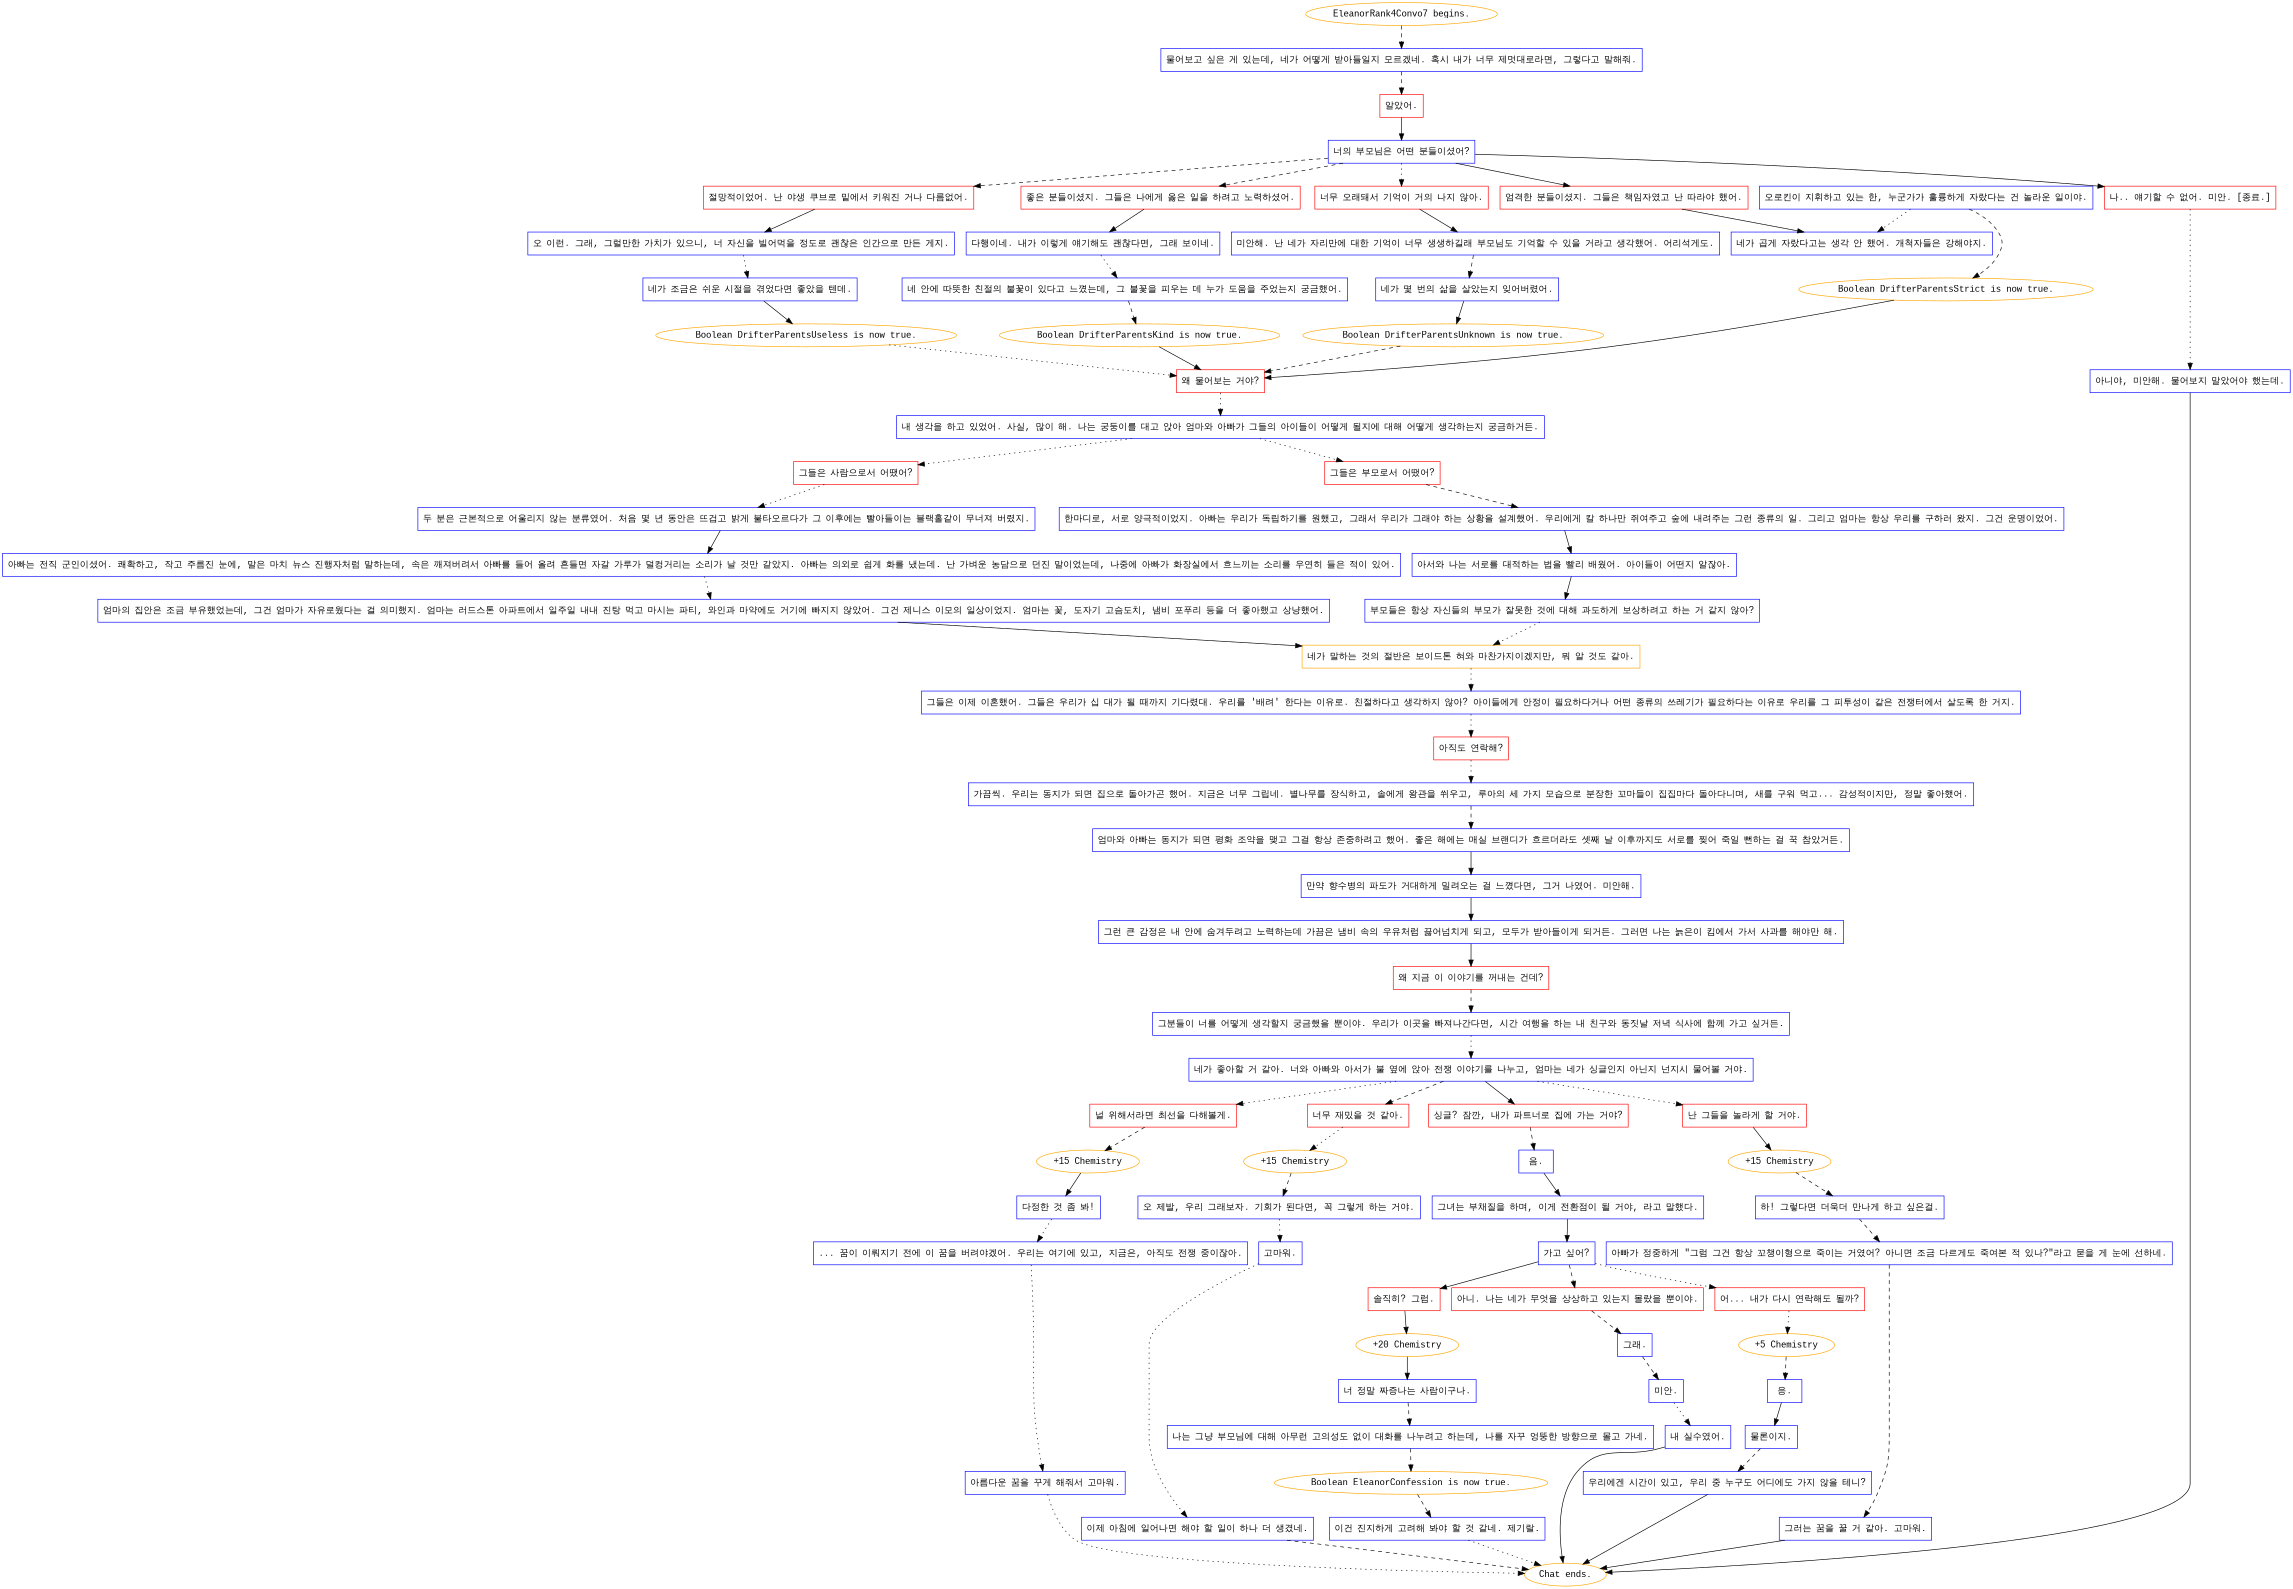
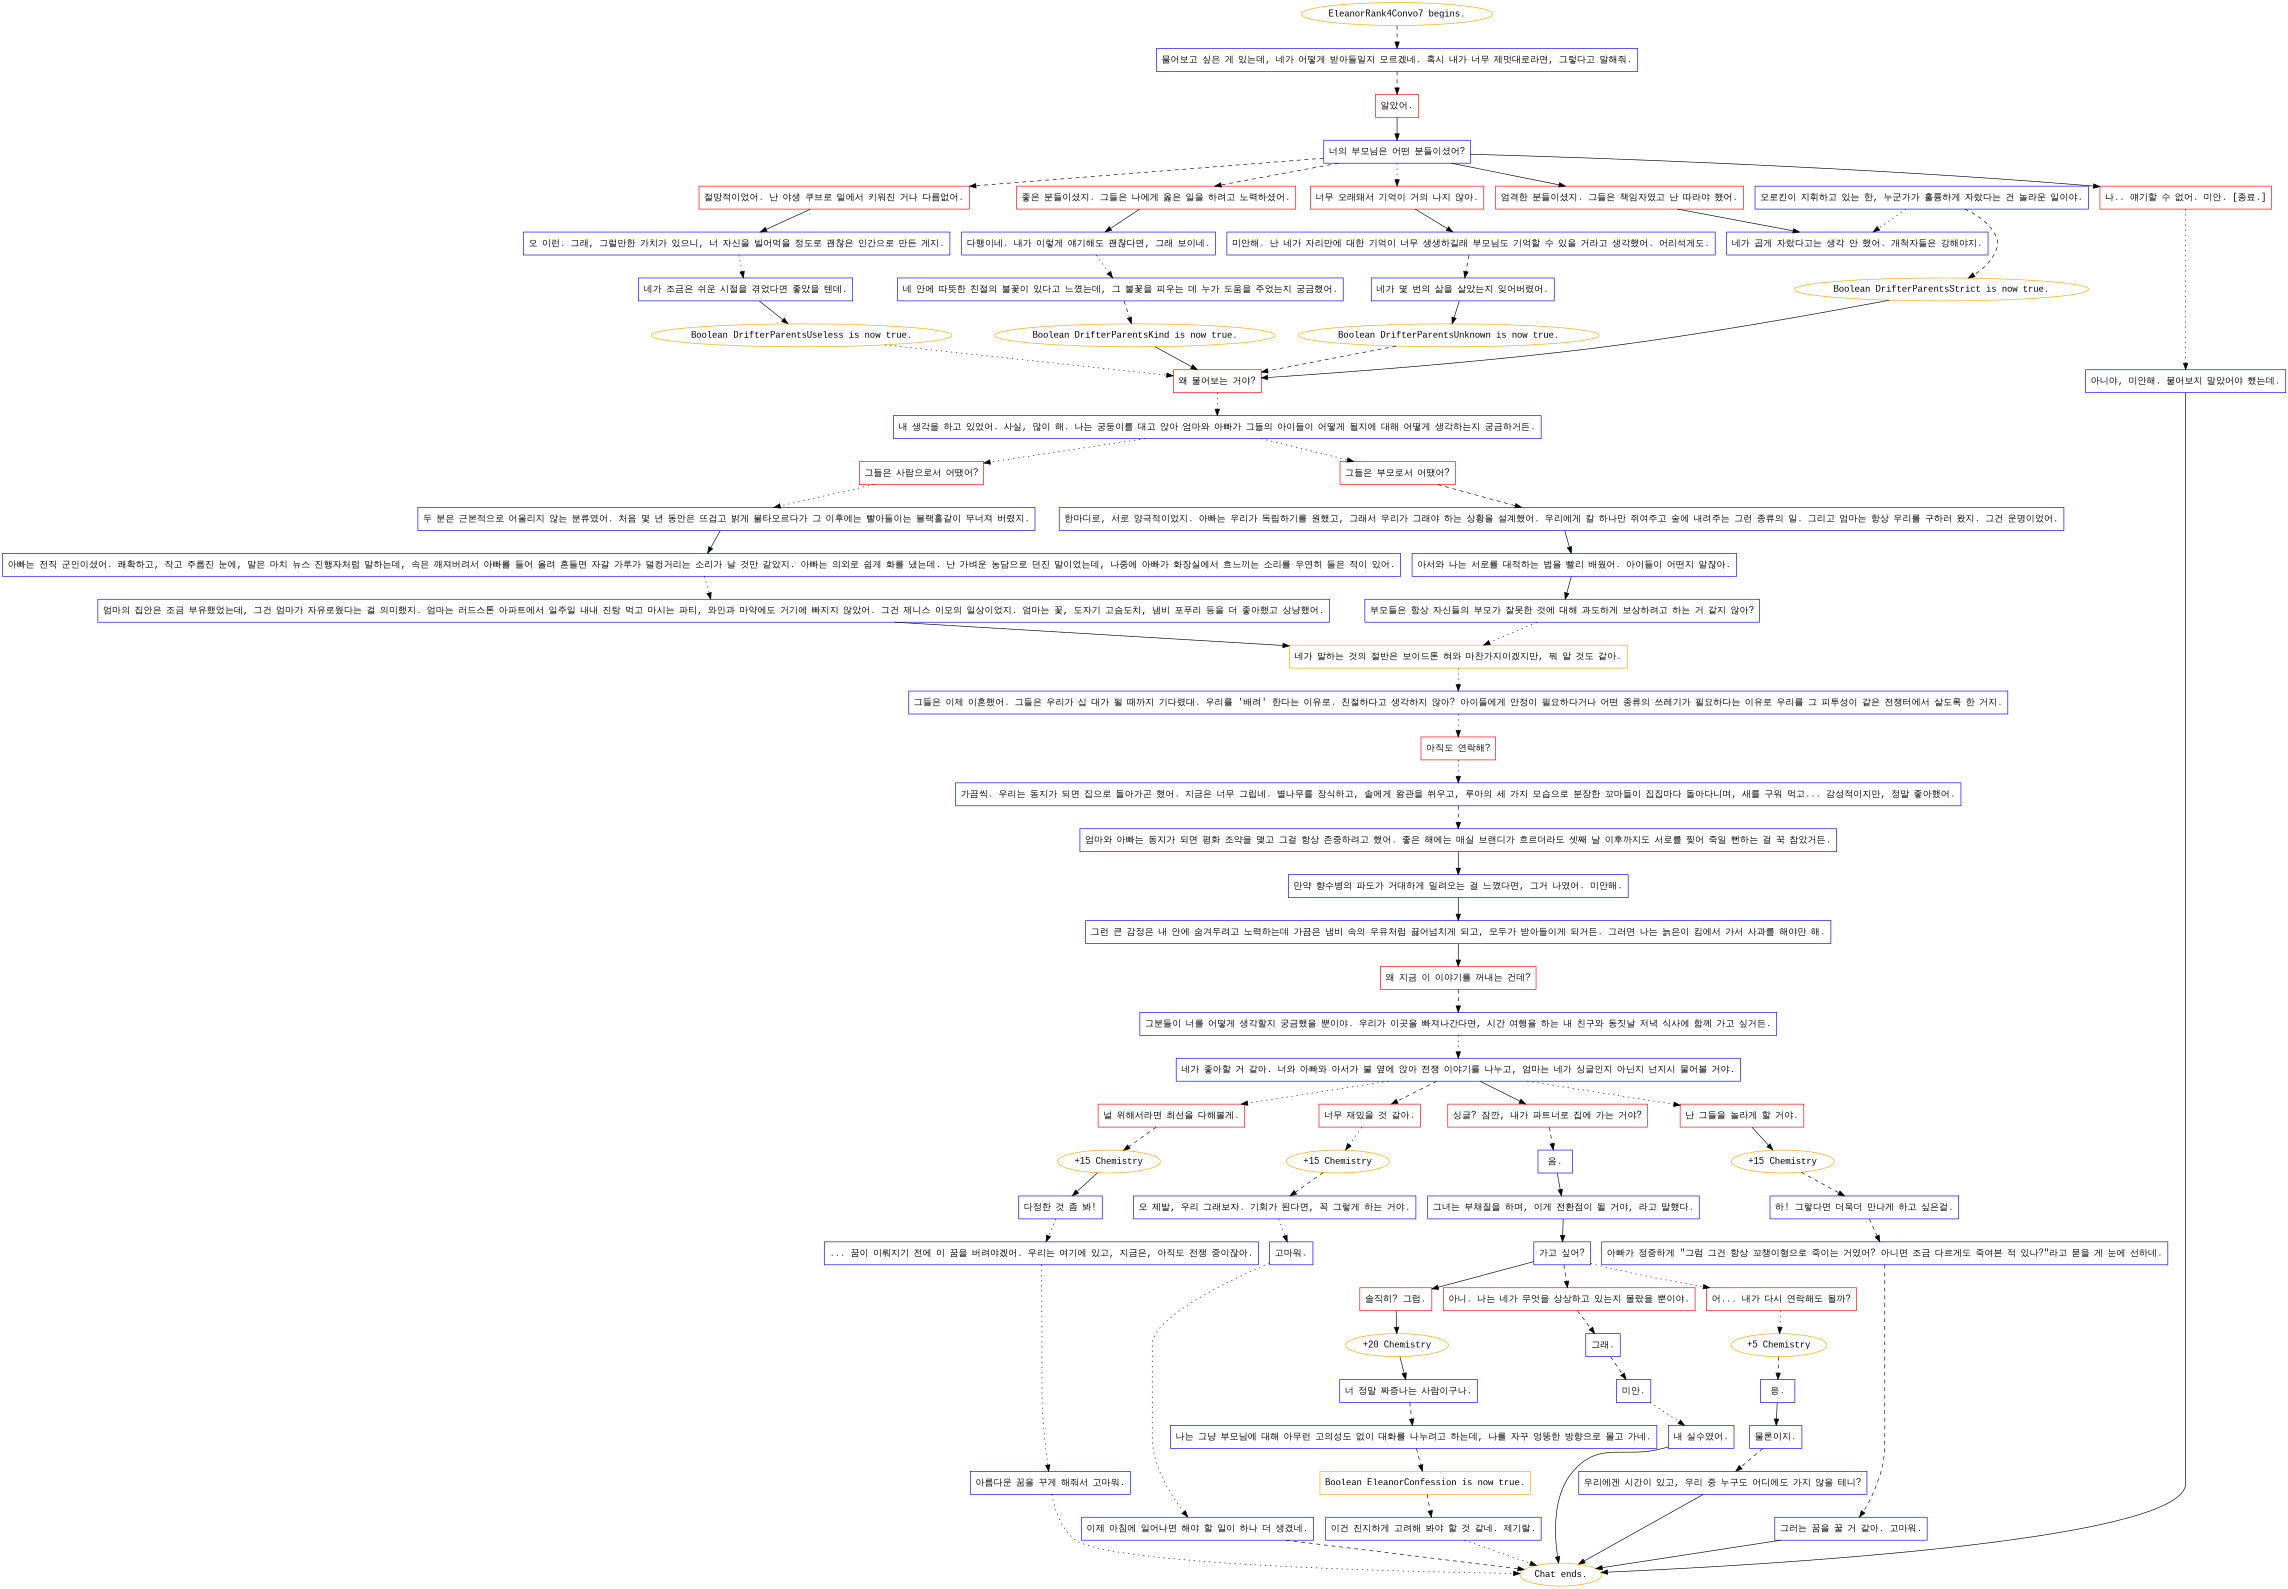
(1411, 1483) -> (1425, 1483)
